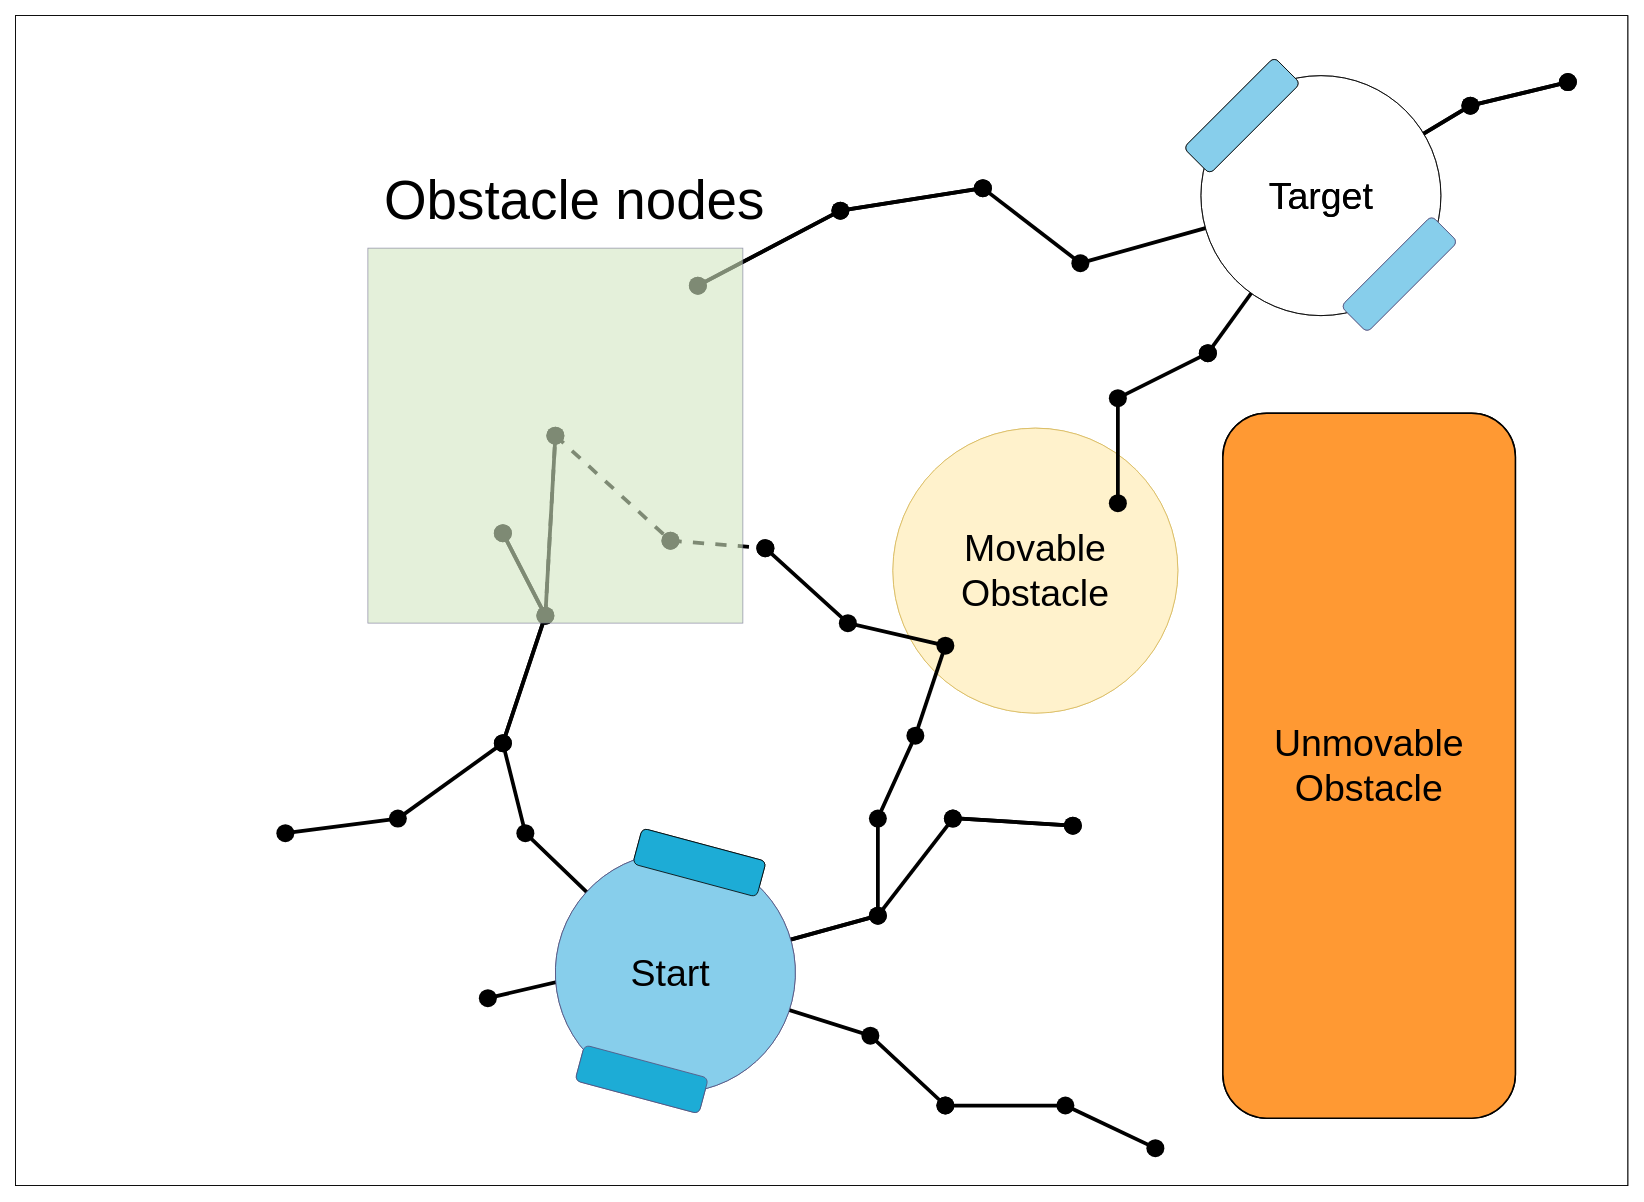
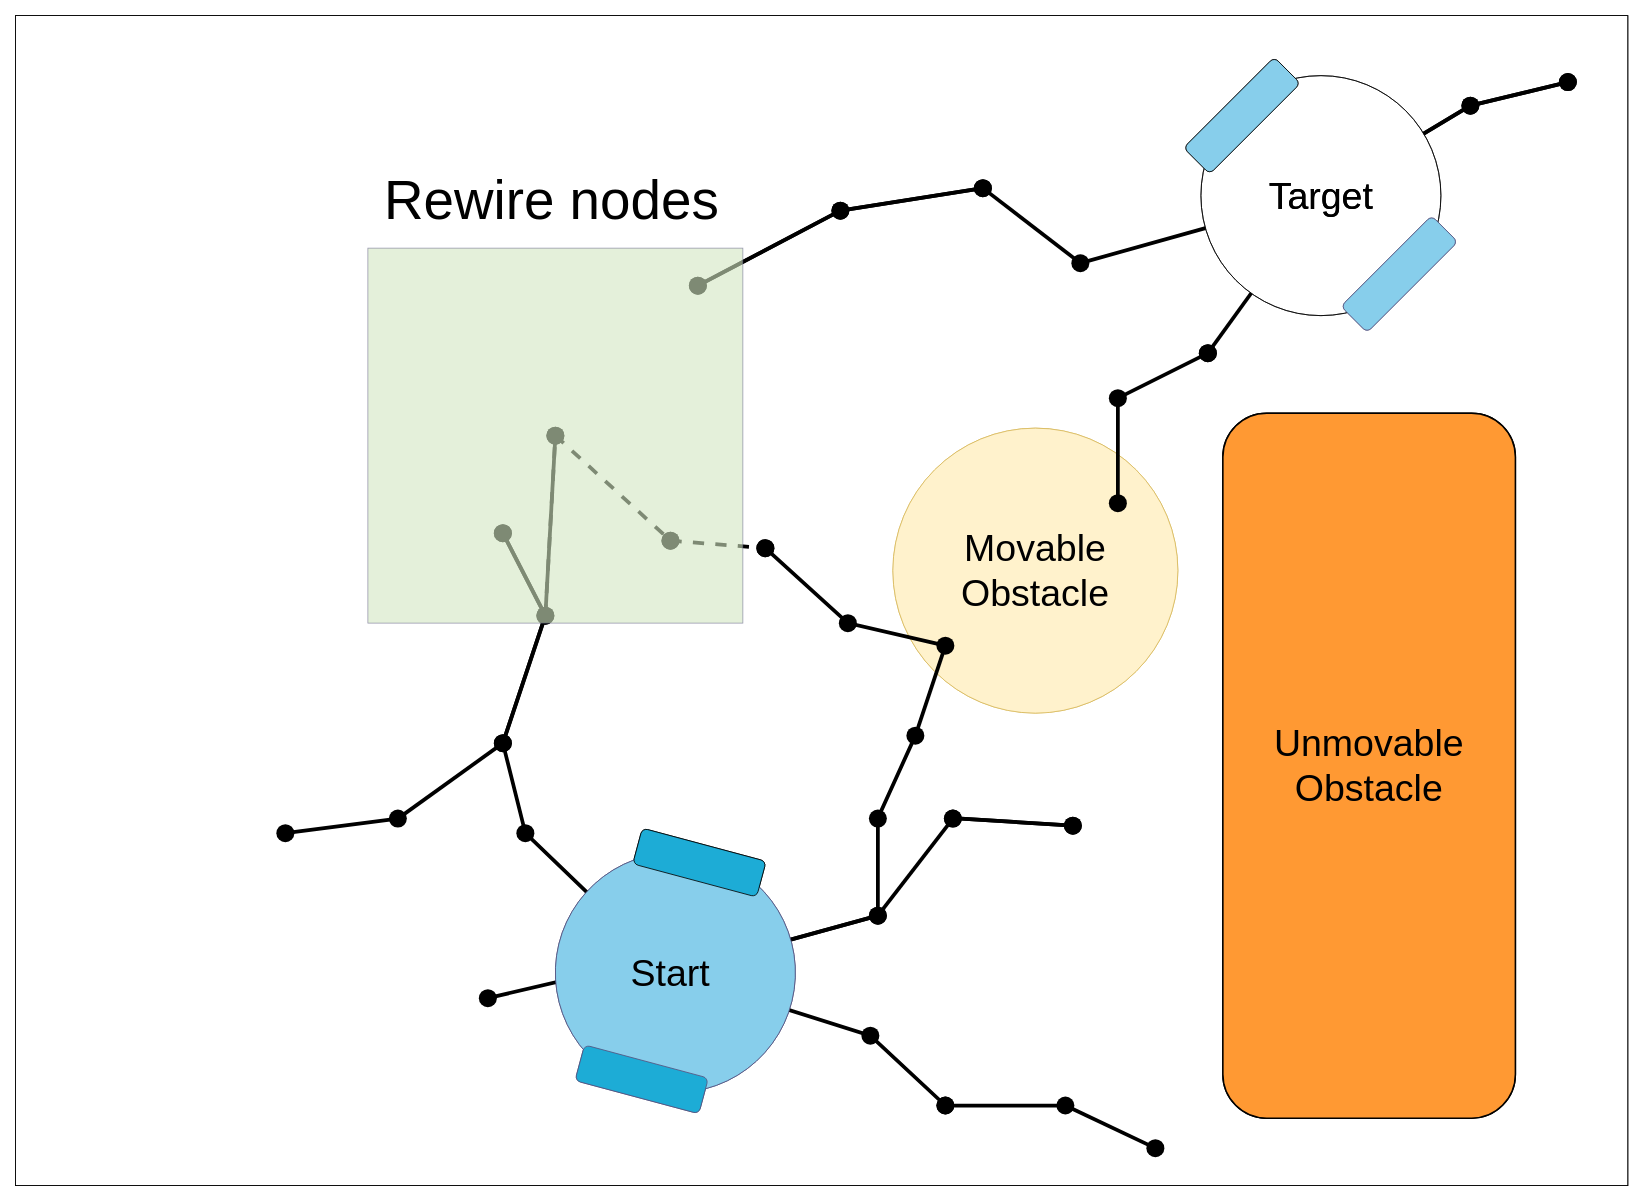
(497, 185) -> (480, 185)
